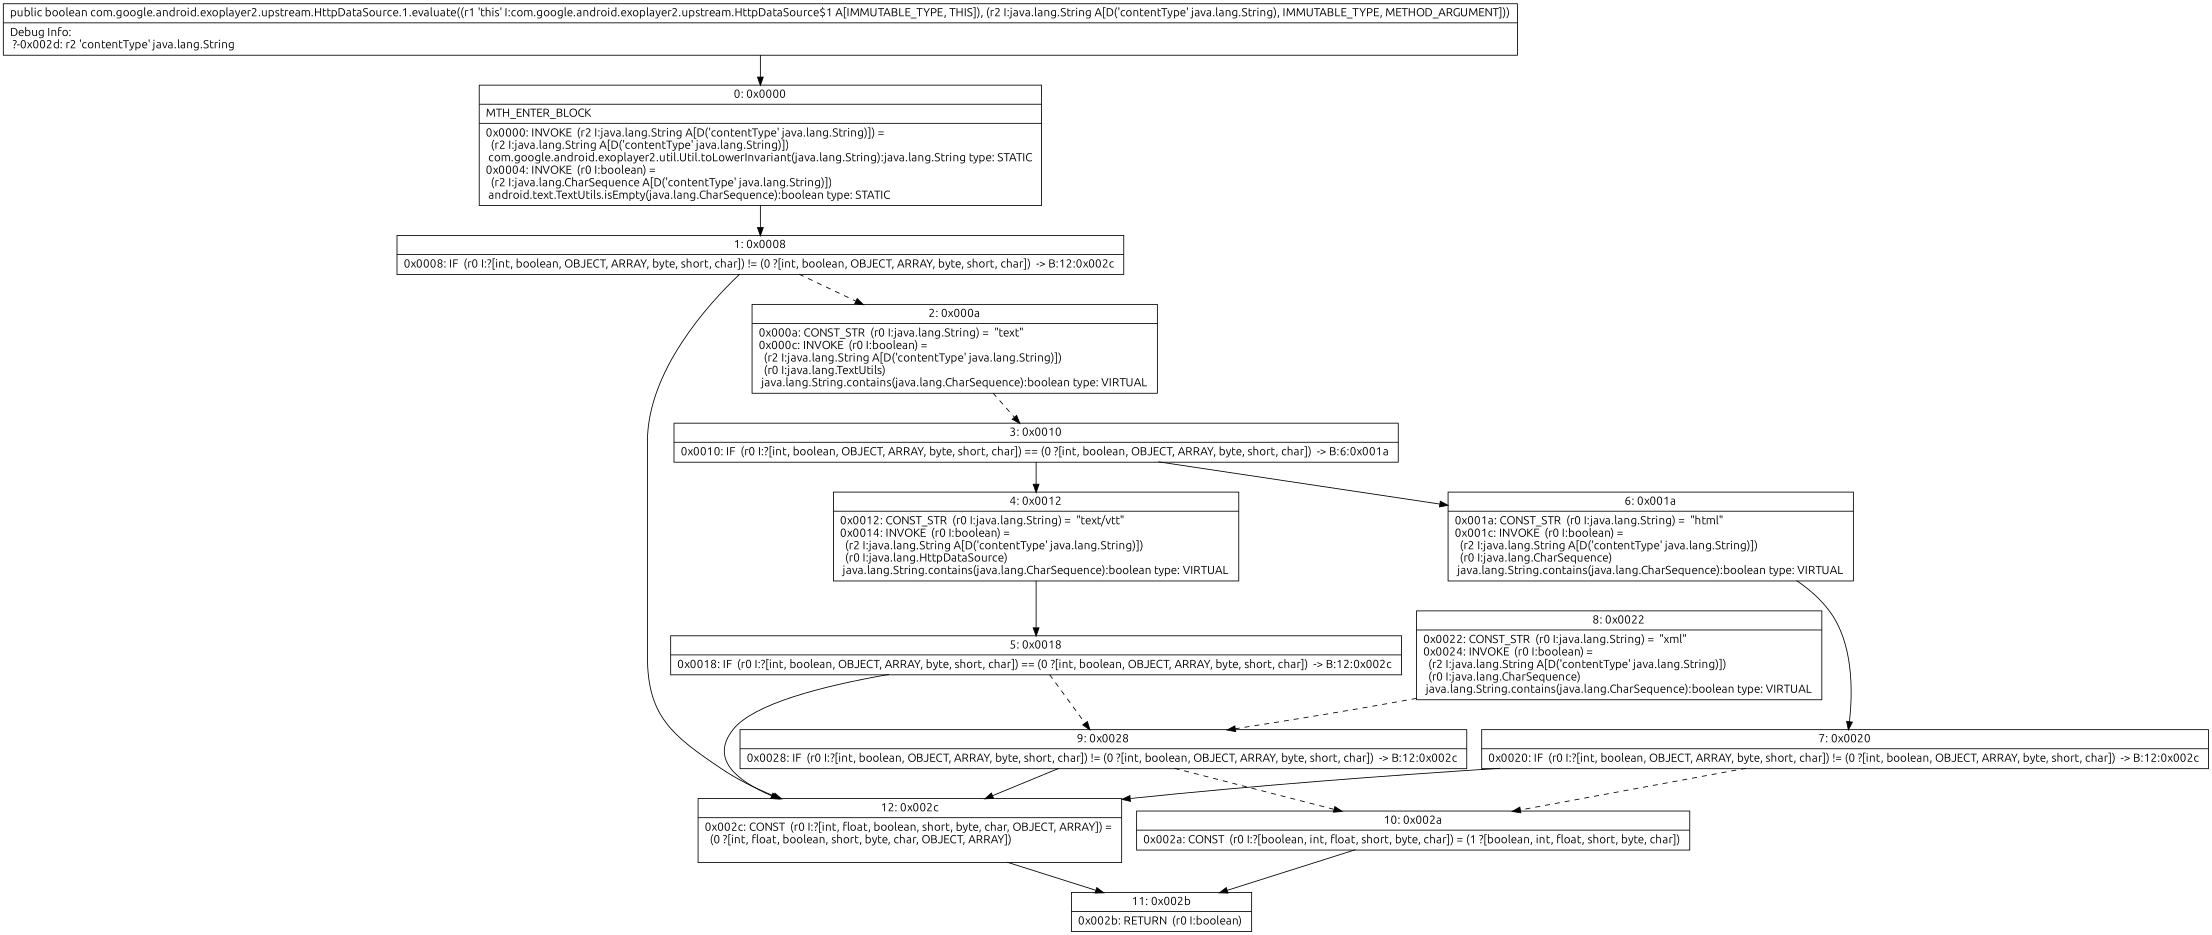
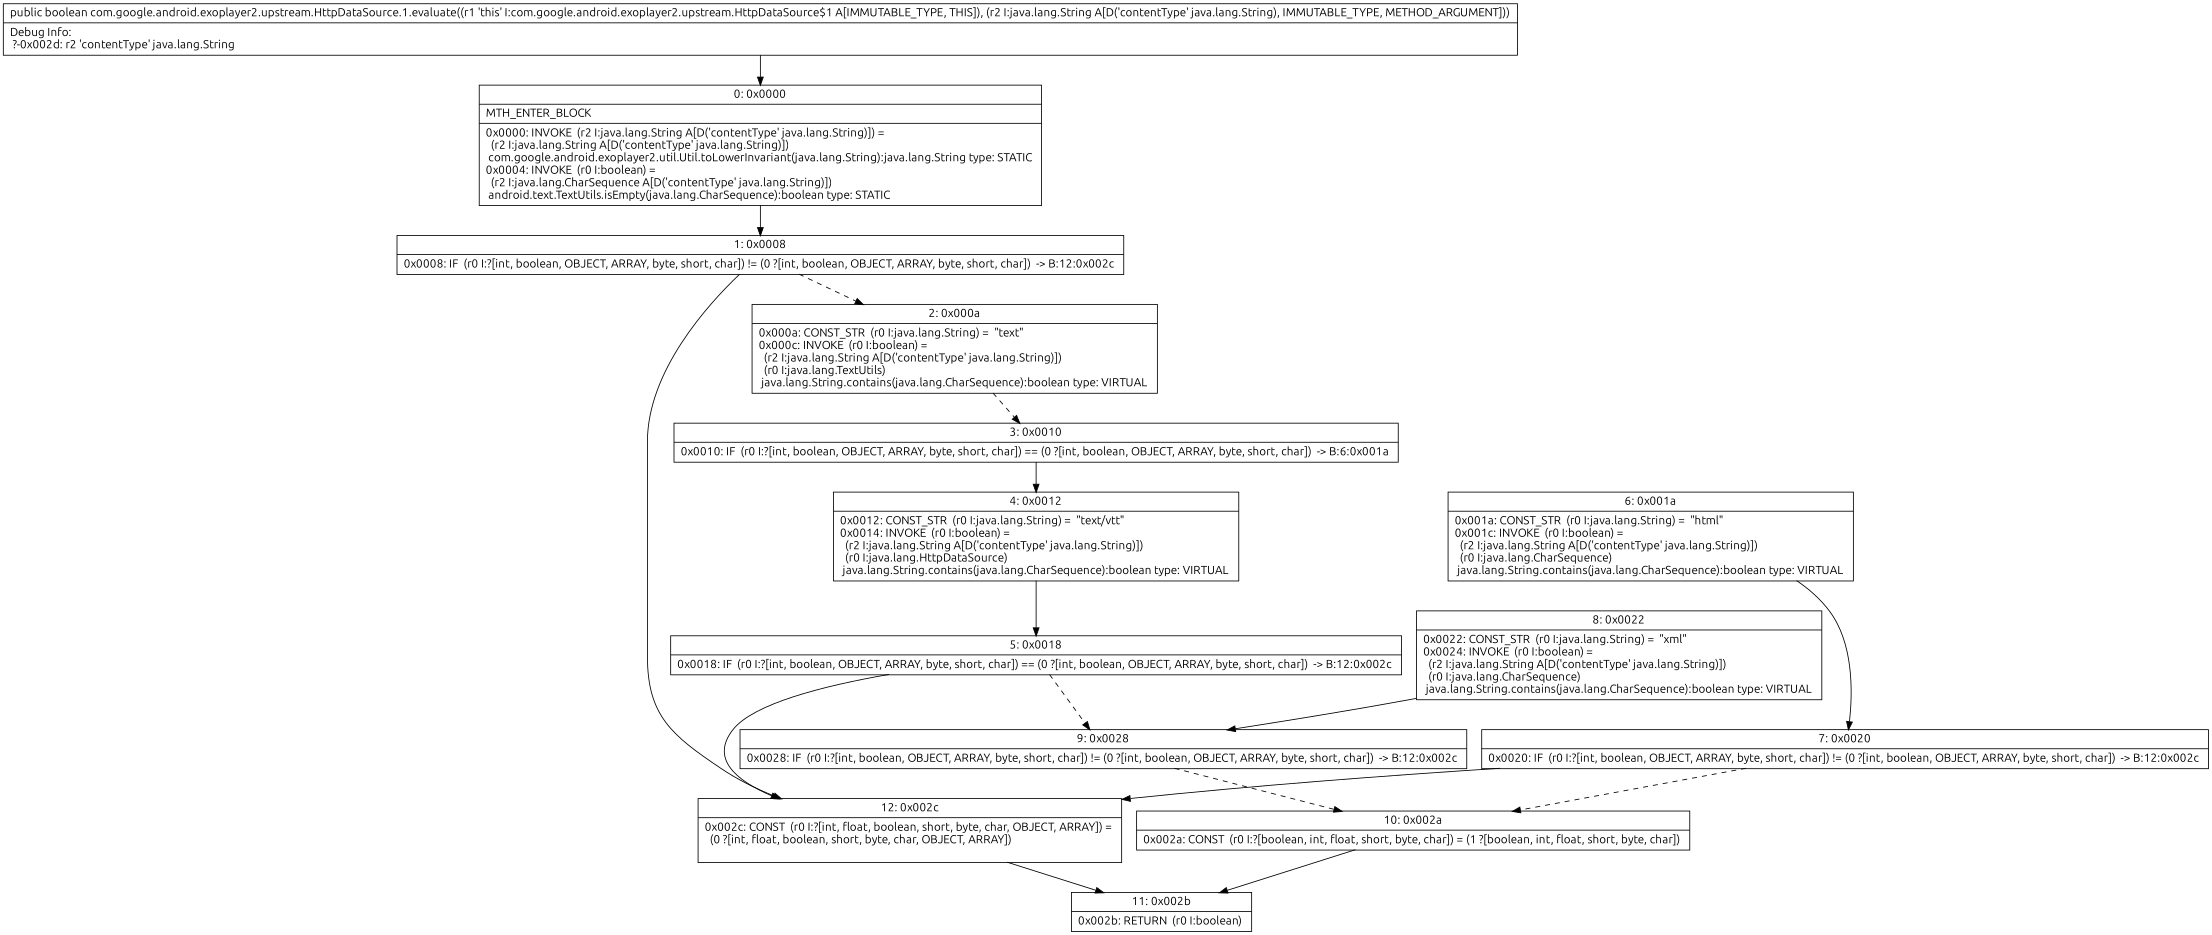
(1299, 483) -> none
(1326, 714) -> (1326, 714)
(1026, 782) -> none
